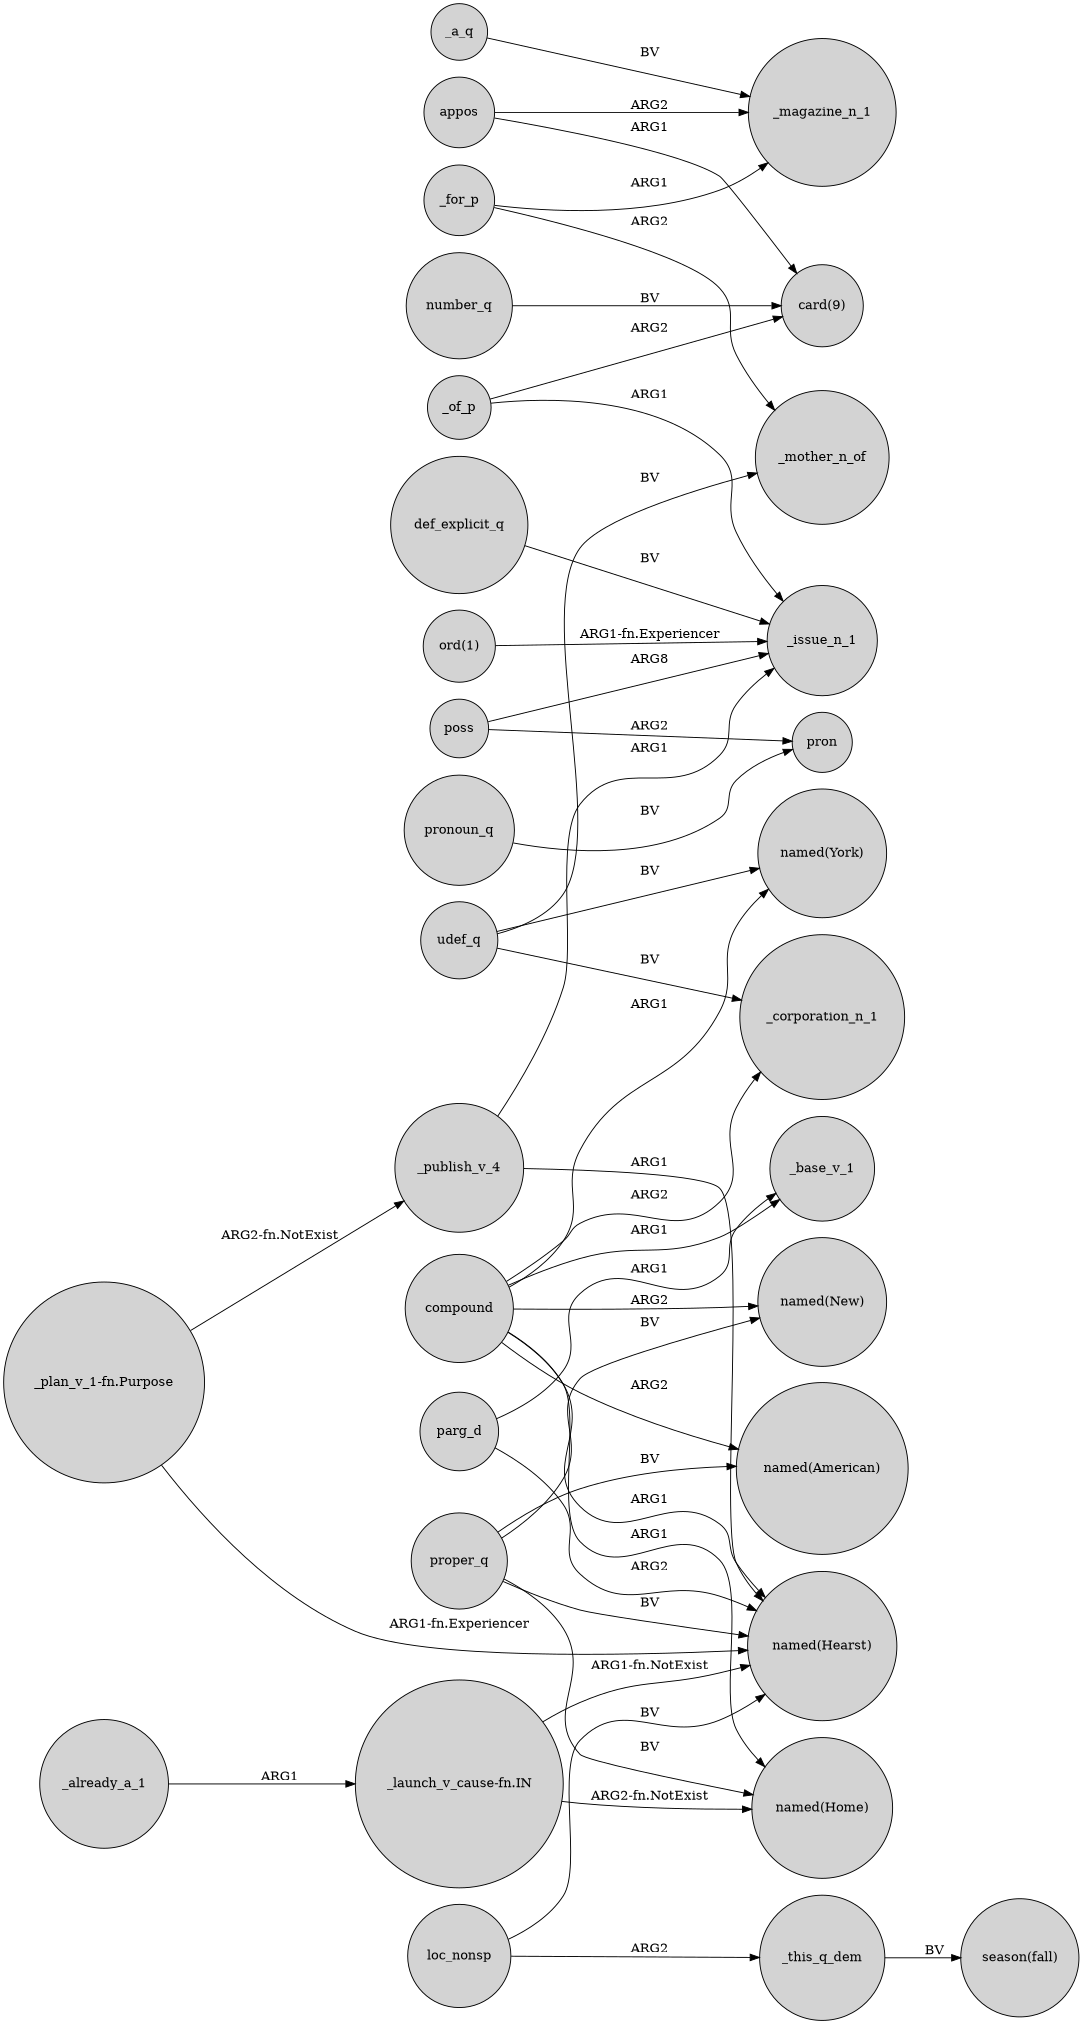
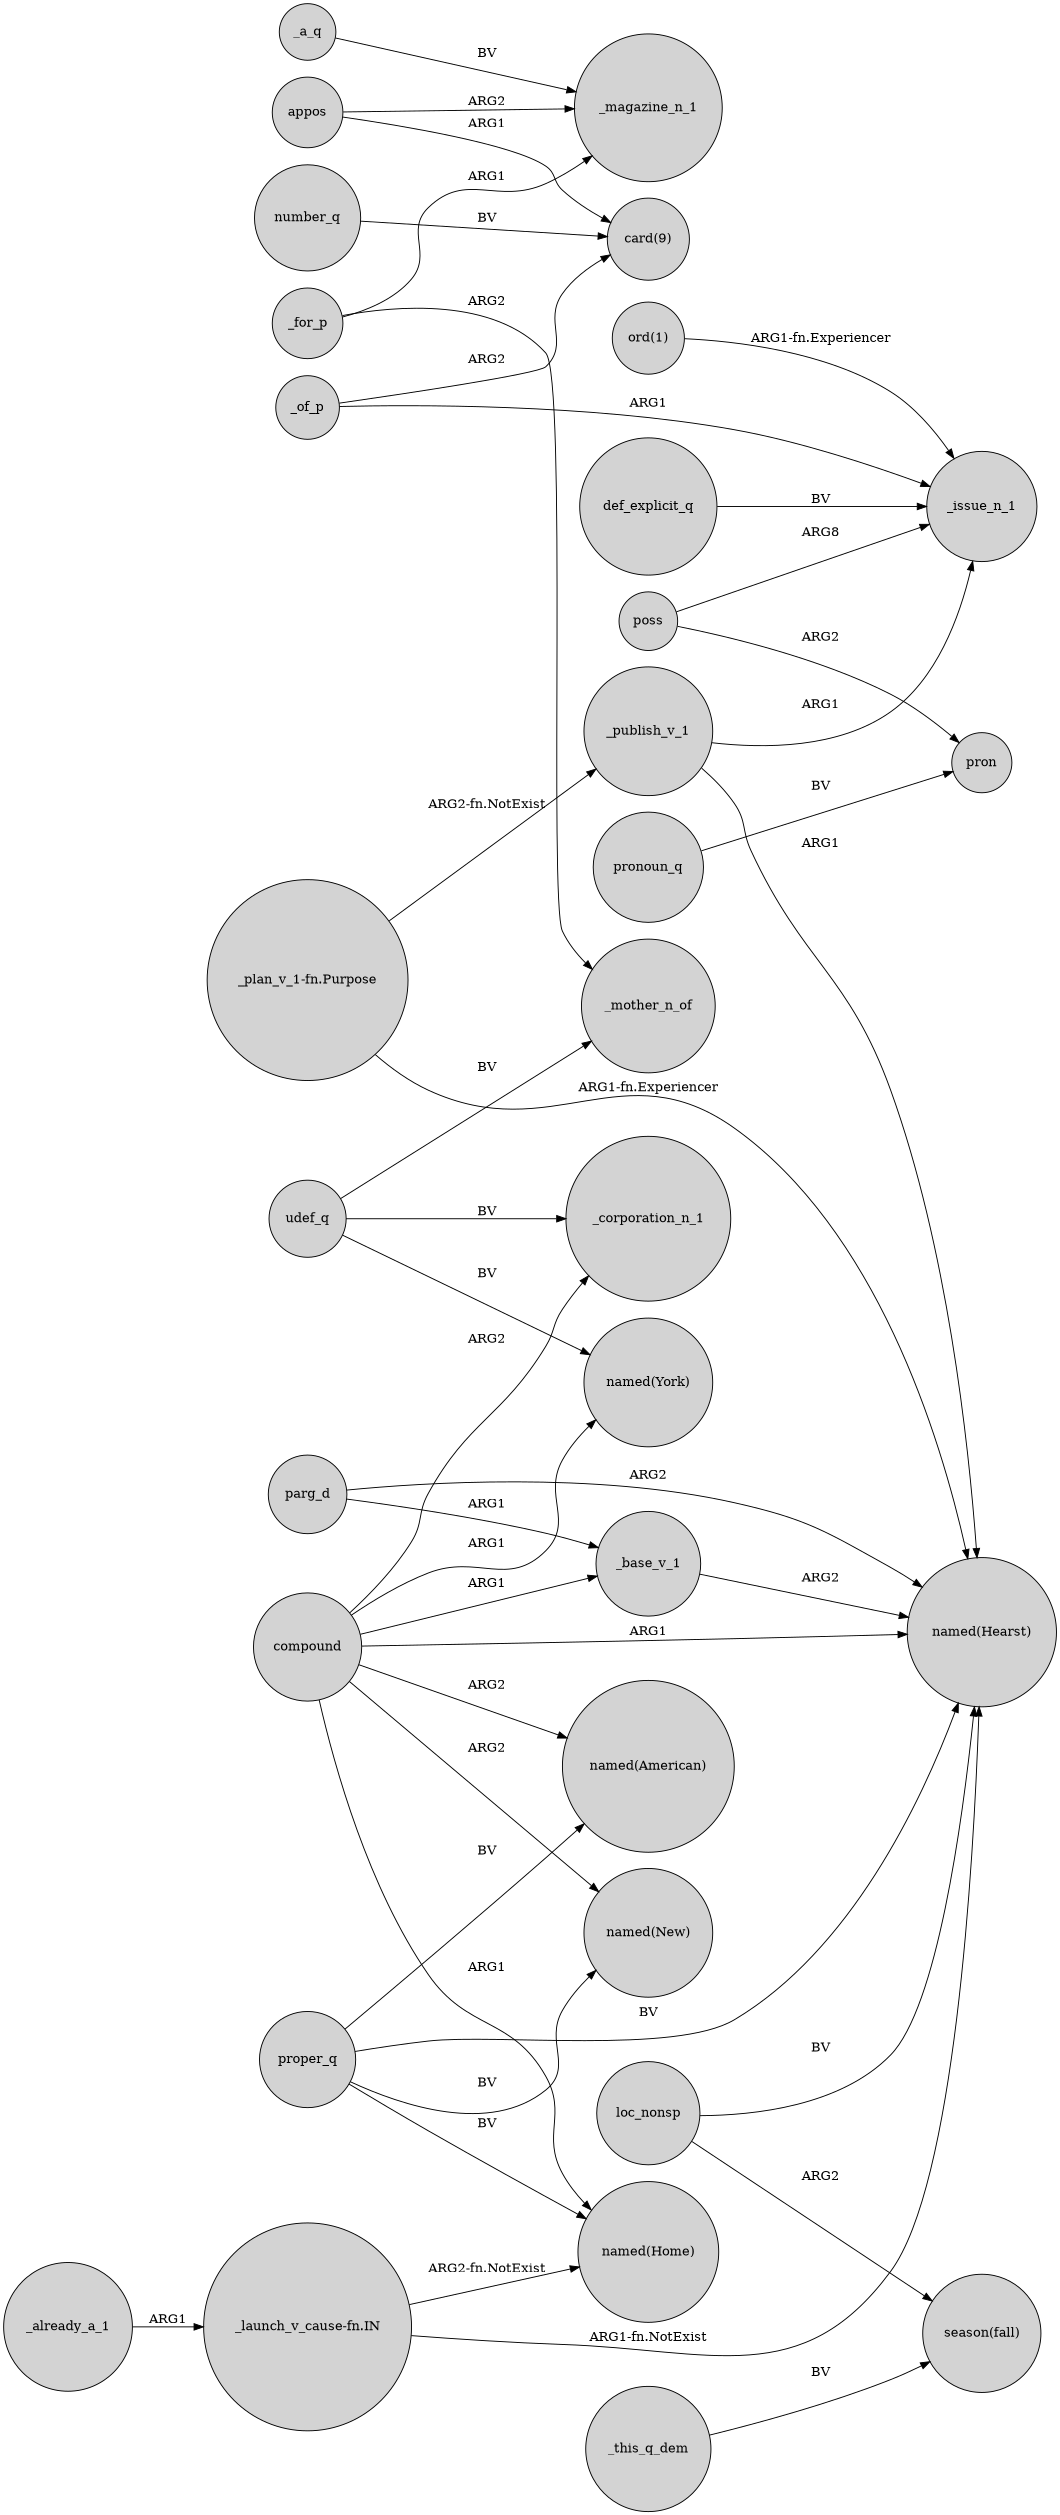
(459, 1168) -> (648, 731)
none -> (799, 1595)
(631, 1957) -> (808, 2219)
